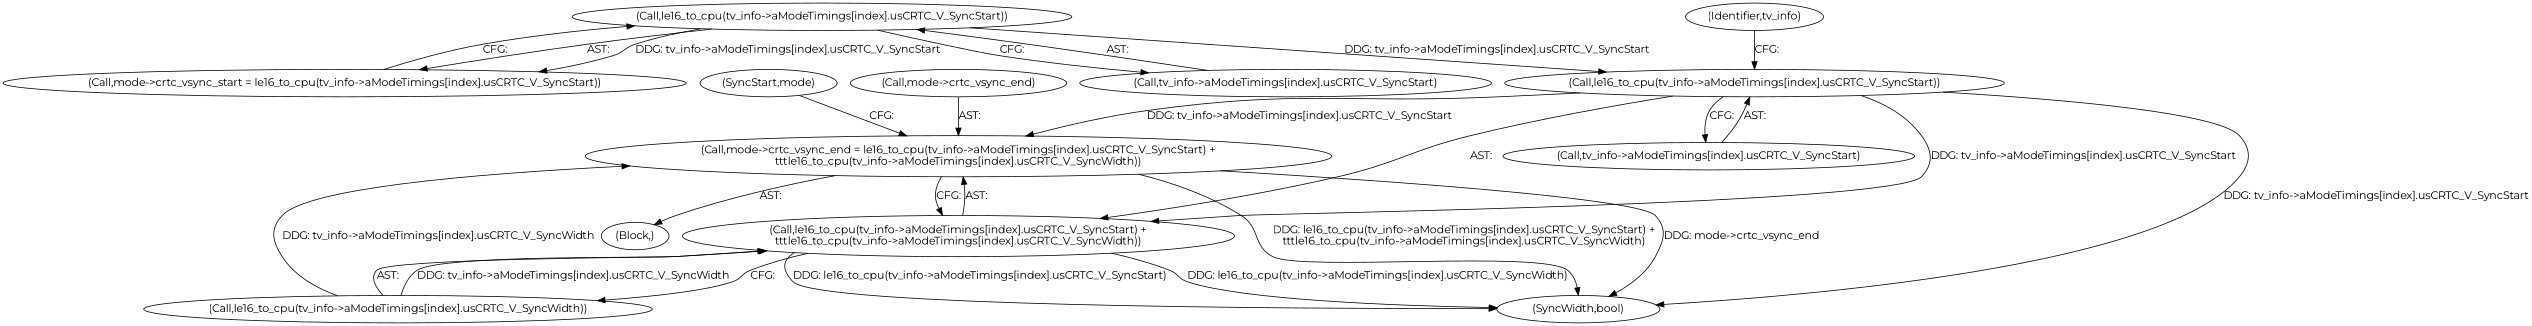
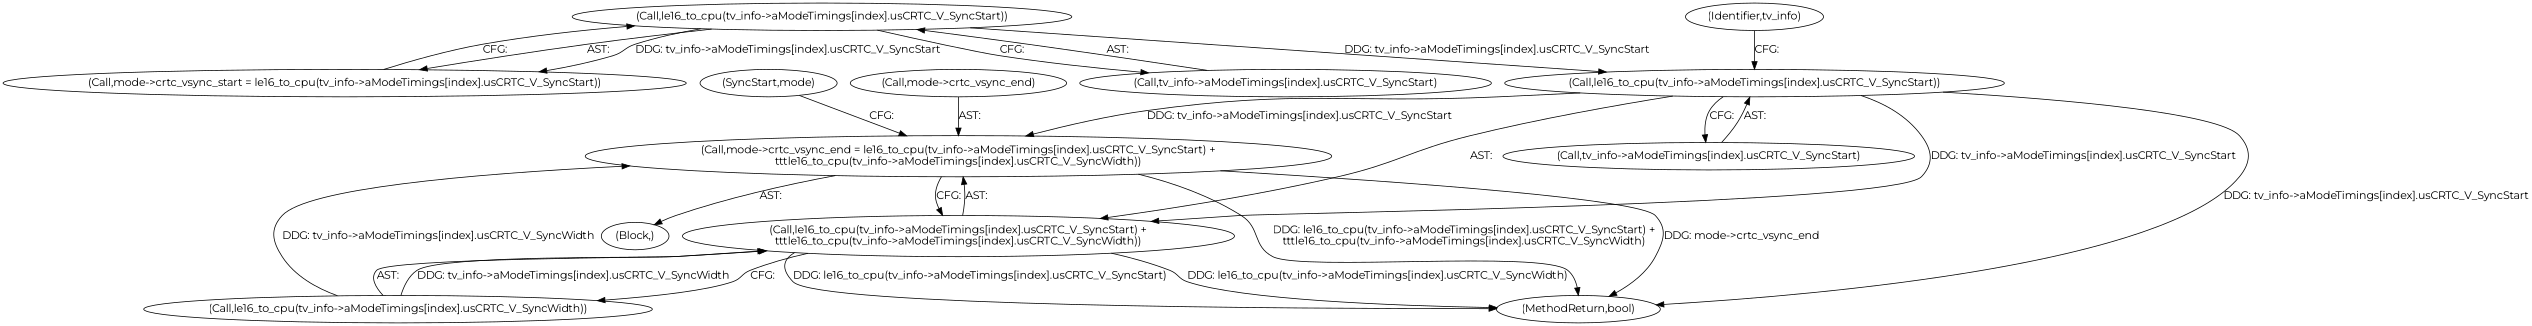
(1578, 309) -> (1578, 309)
